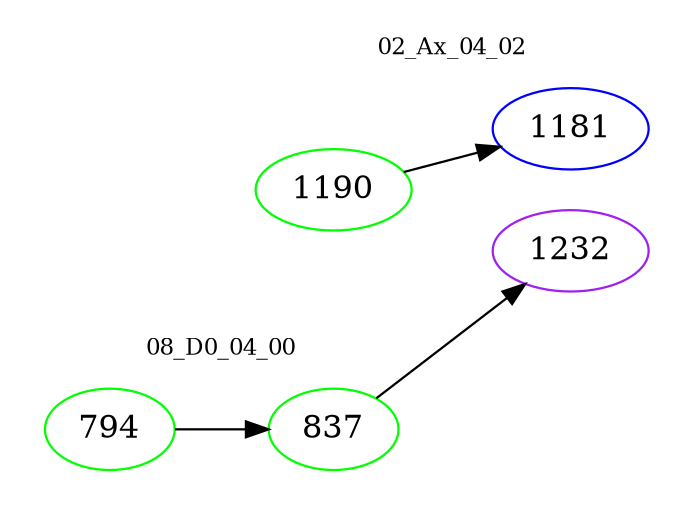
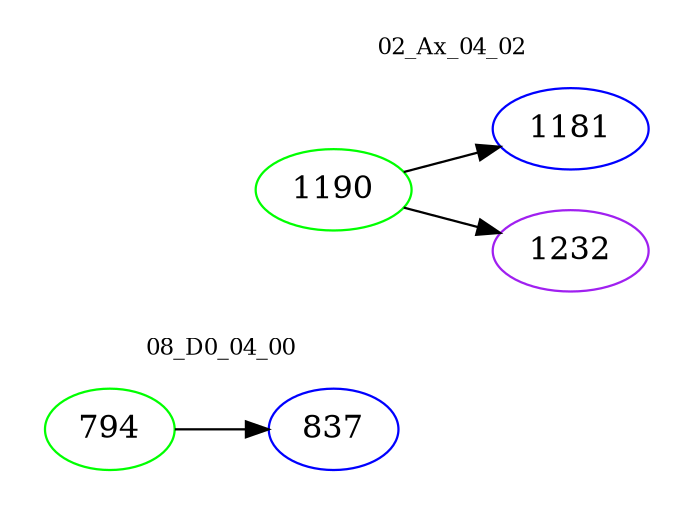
(442, 348) -> (441, 217)
(334, 429) -> (334, 429)
